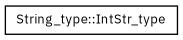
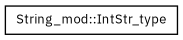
(91, 20) -> (91, 20)
